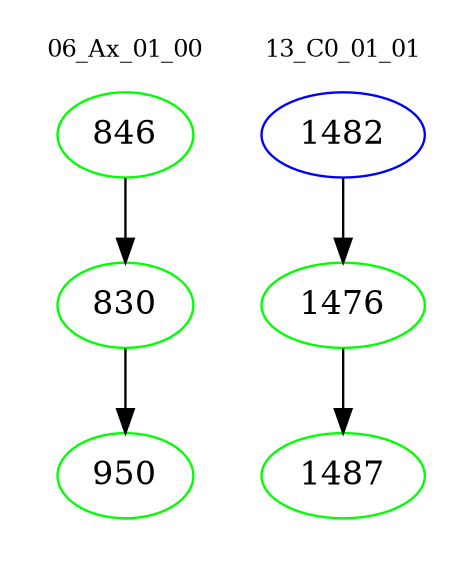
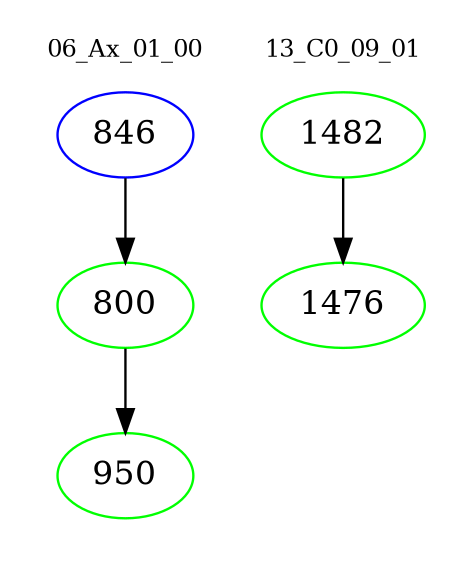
(343, 51) -> (343, 51)
(125, 135) -> (125, 135)
(343, 135) -> (343, 135)
(125, 305) -> (125, 305)
(343, 476) -> none
